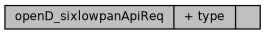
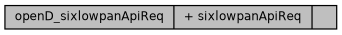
(205, 17) -> (243, 17)
